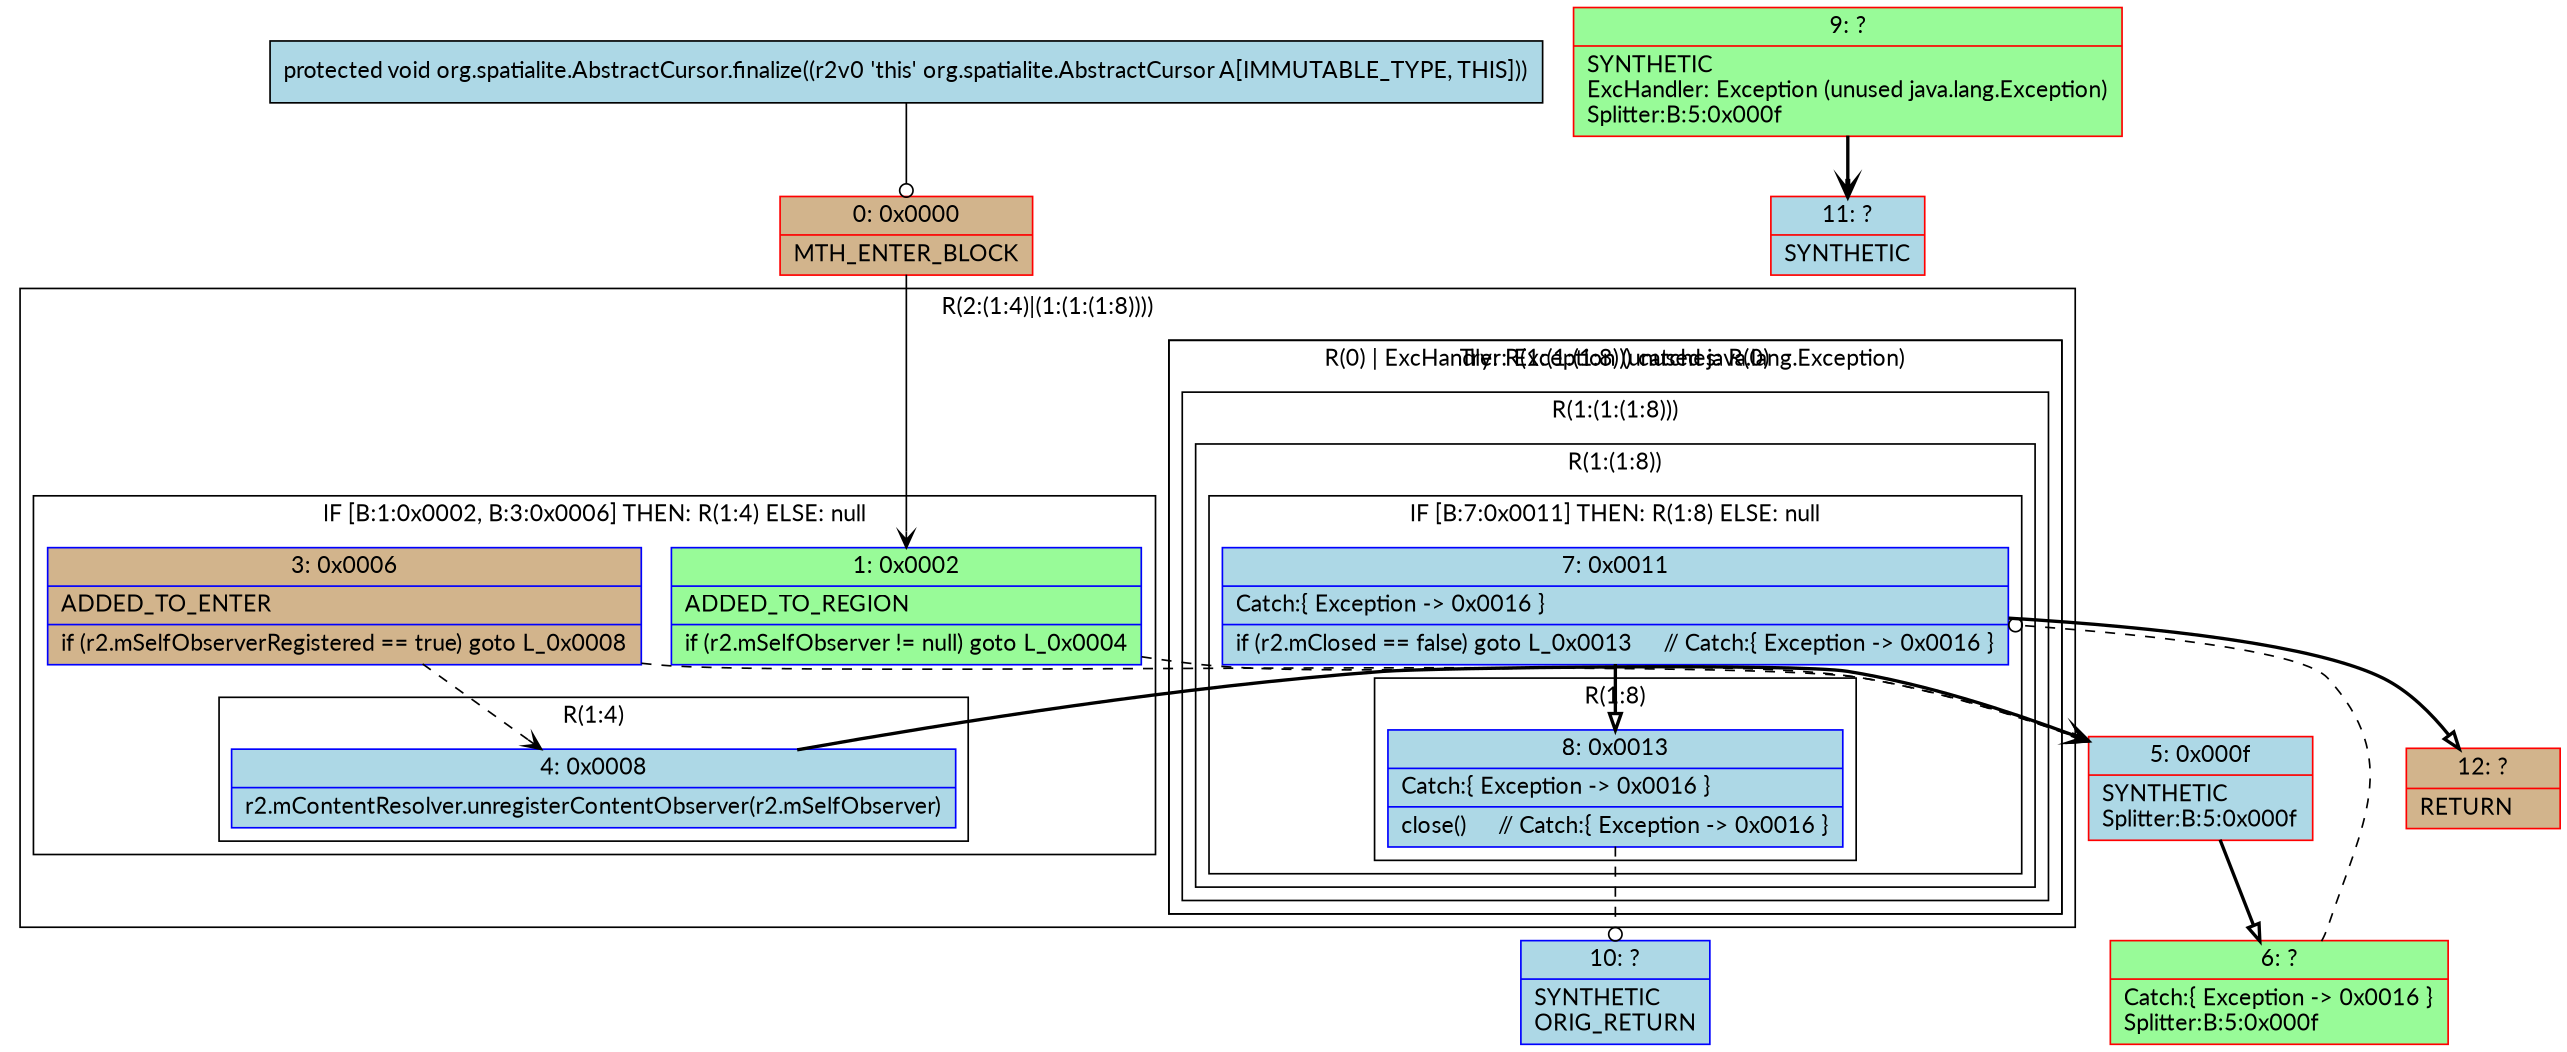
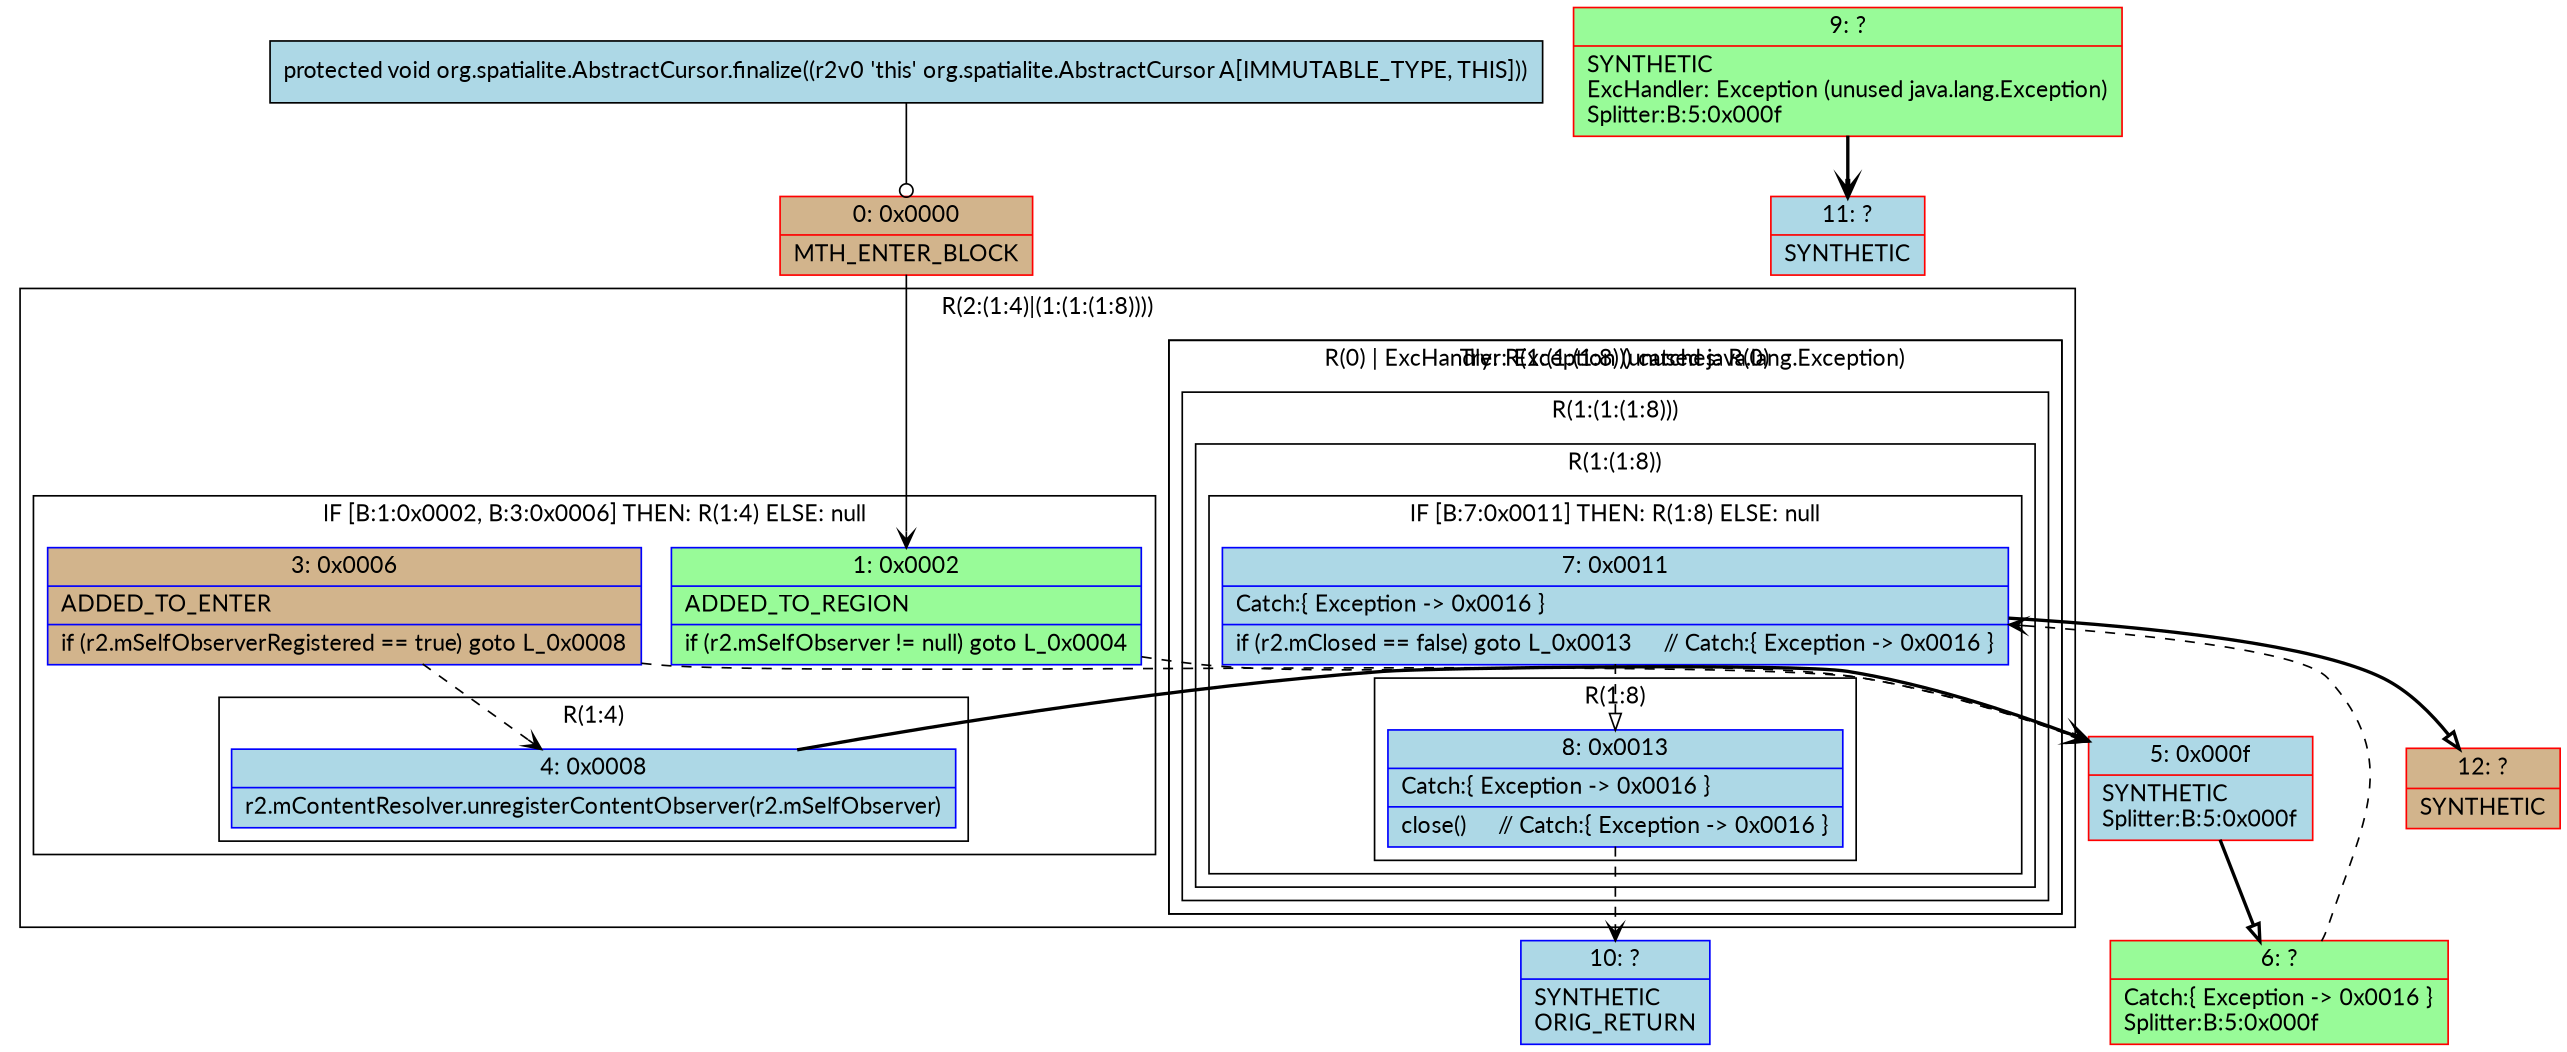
(2315, 670) -> (2315, 670)
(1615, 689) -> (1615, 689)
(2467, 808) -> (2483, 808)
(1615, 885) -> (1615, 885)
